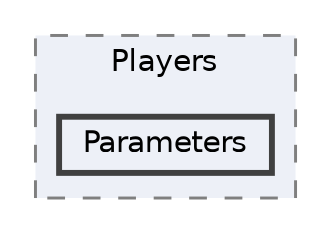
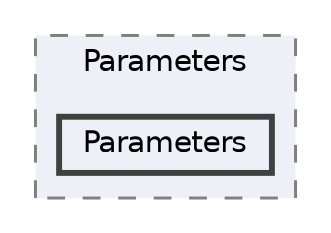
(166, 64) -> (166, 64)
